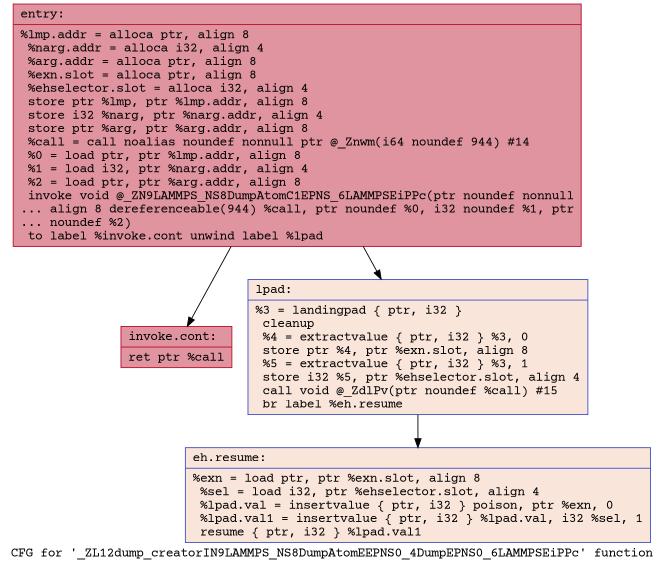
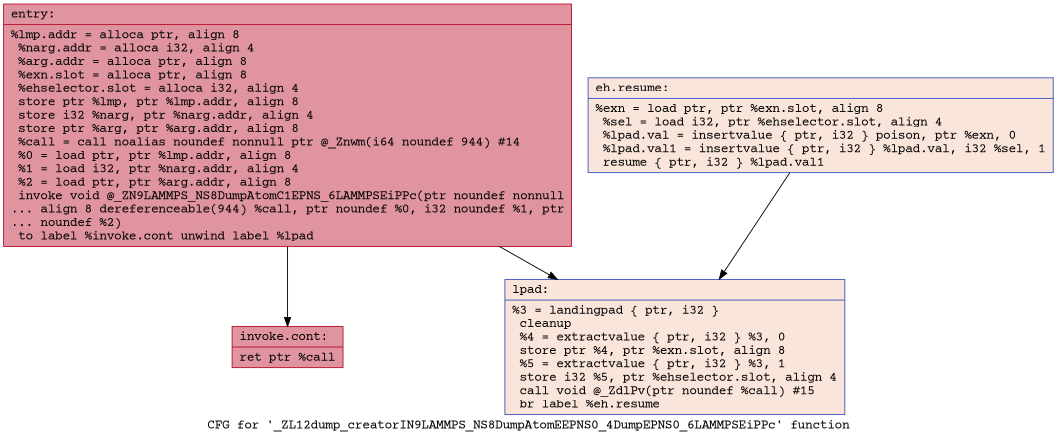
(418, 427) -> (757, 222)
